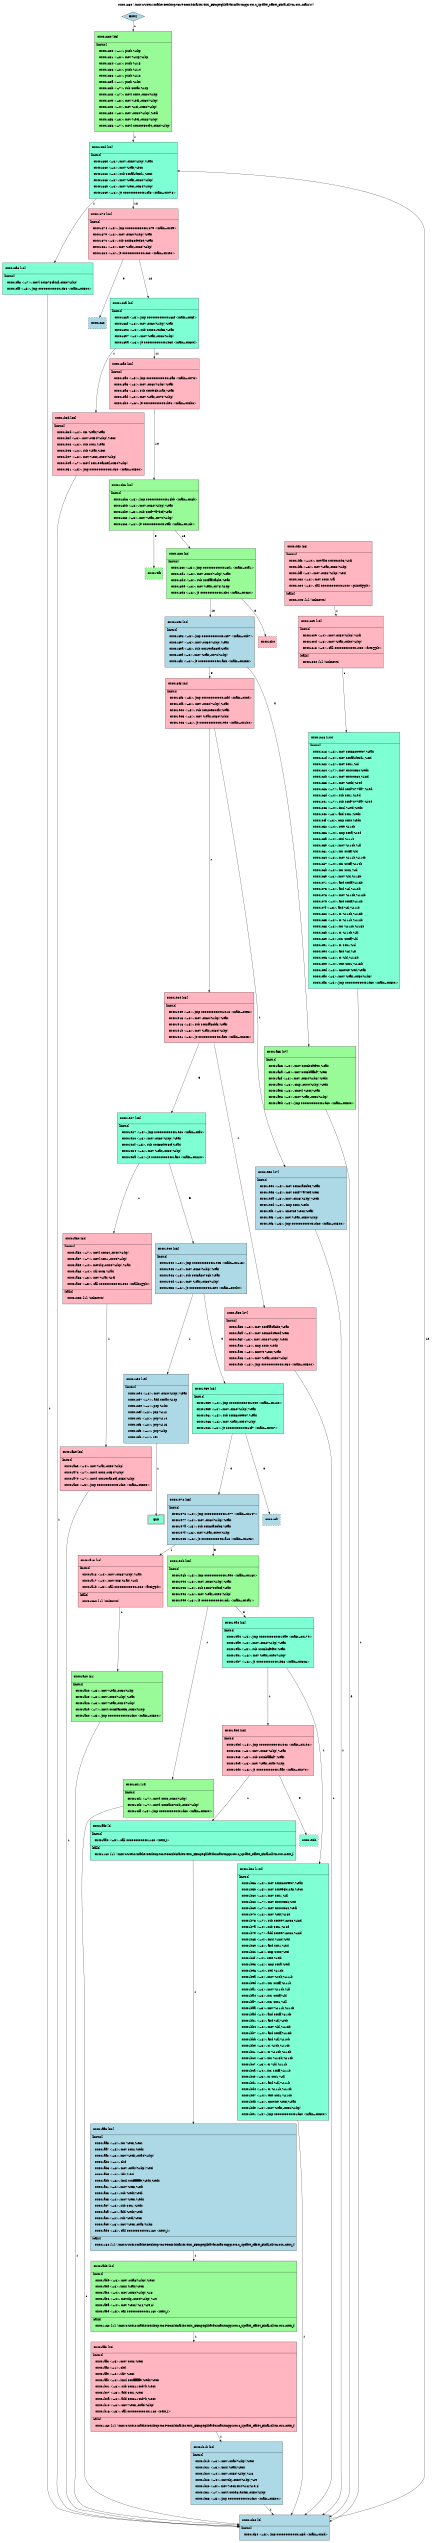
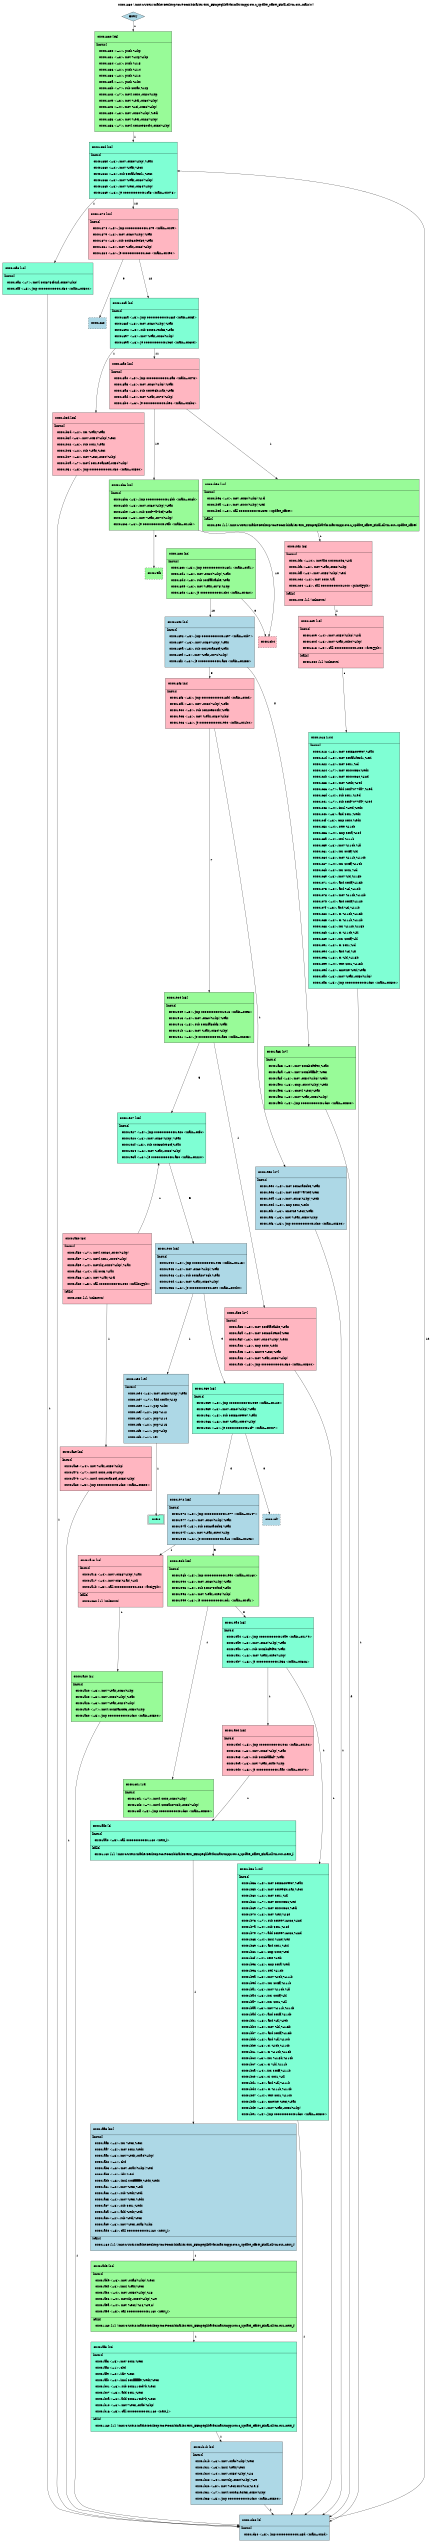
none -> (311, 505)
(182, 539) -> (267, 556)
(209, 1018) -> (209, 1018)
(124, 1196) -> (151, 1200)
(156, 1520) -> (156, 1520)
(309, 1841) -> none
(84, 2212) -> none
(194, 2387) -> (194, 2387)
